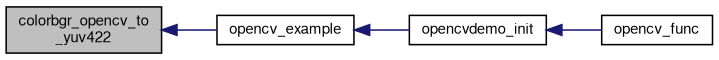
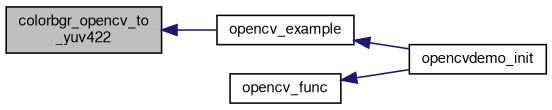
(582, 30) -> (383, 74)
